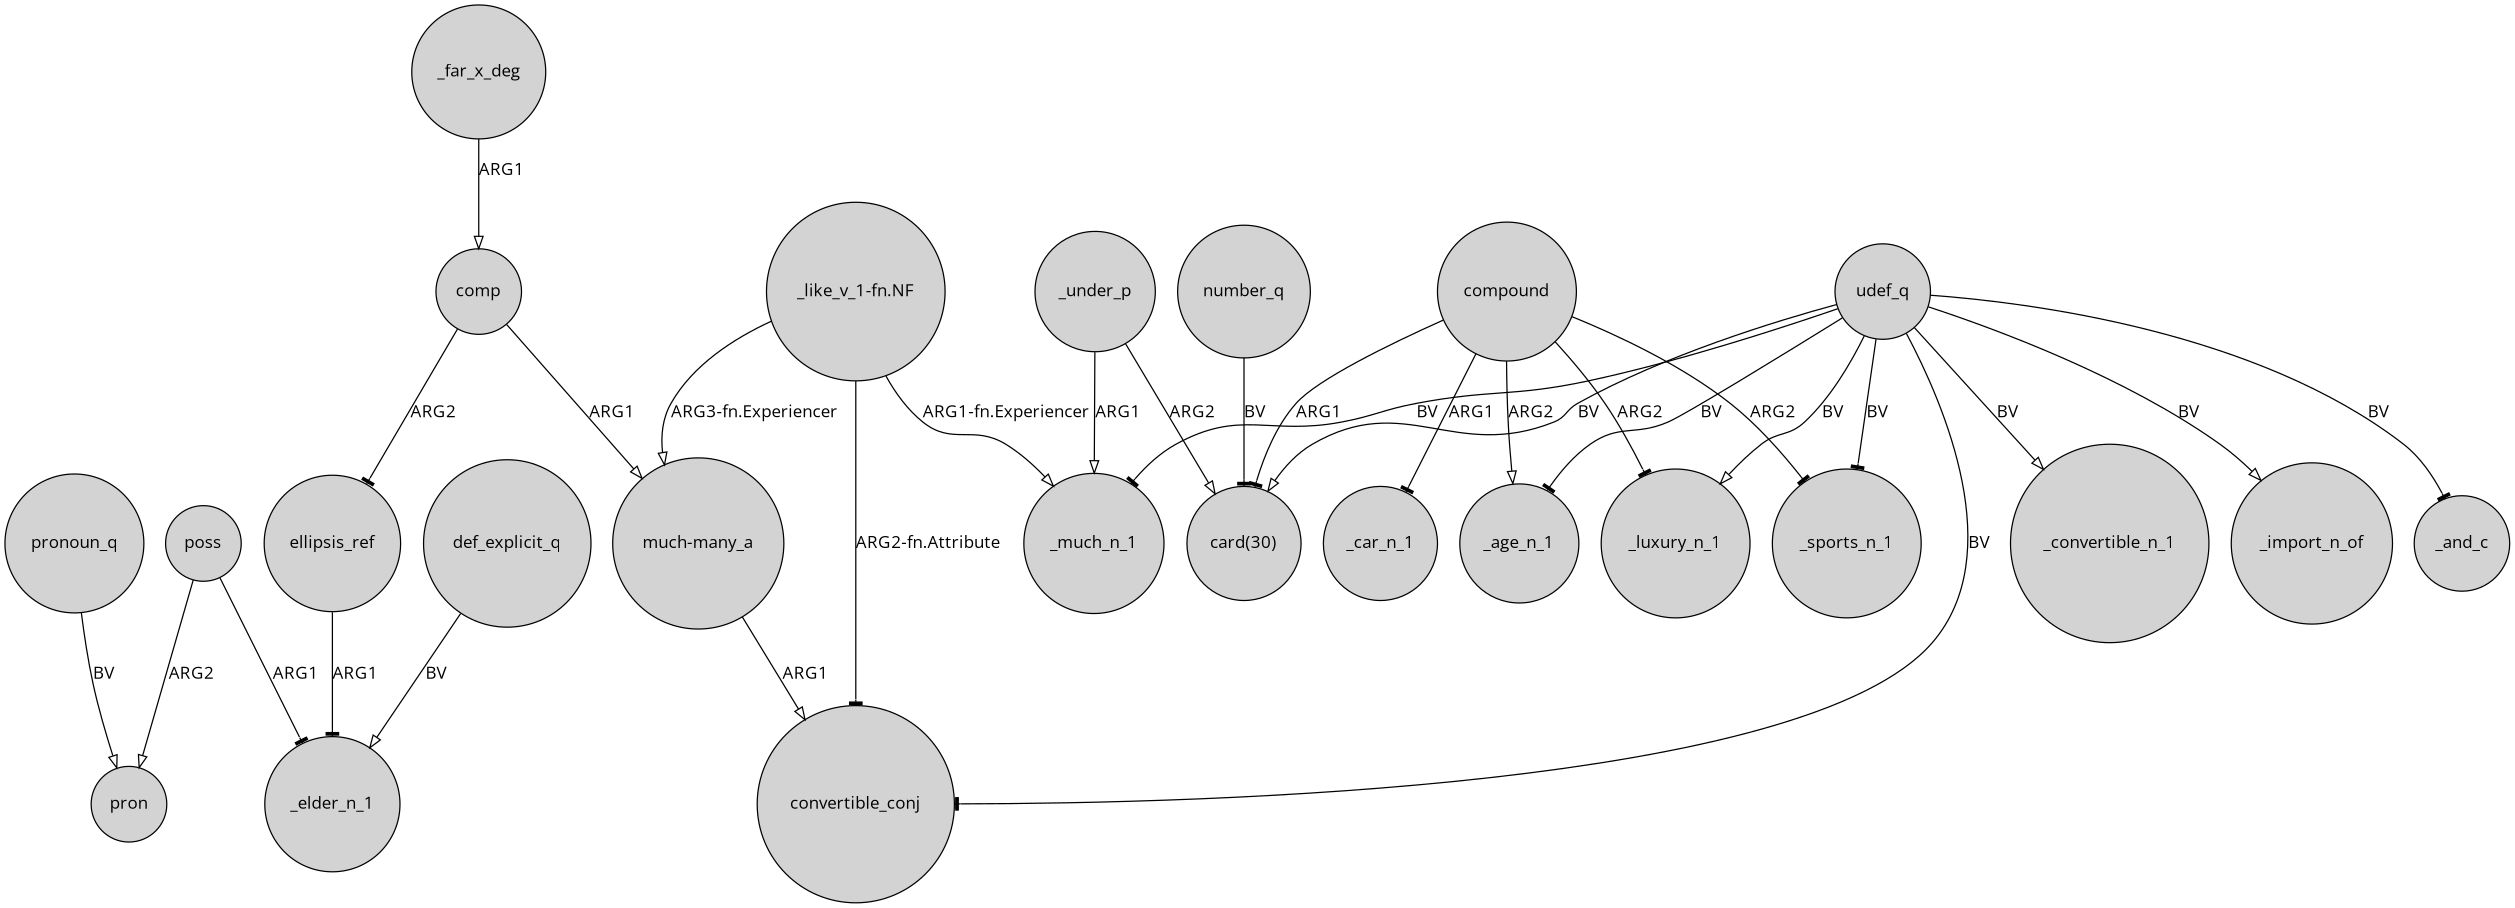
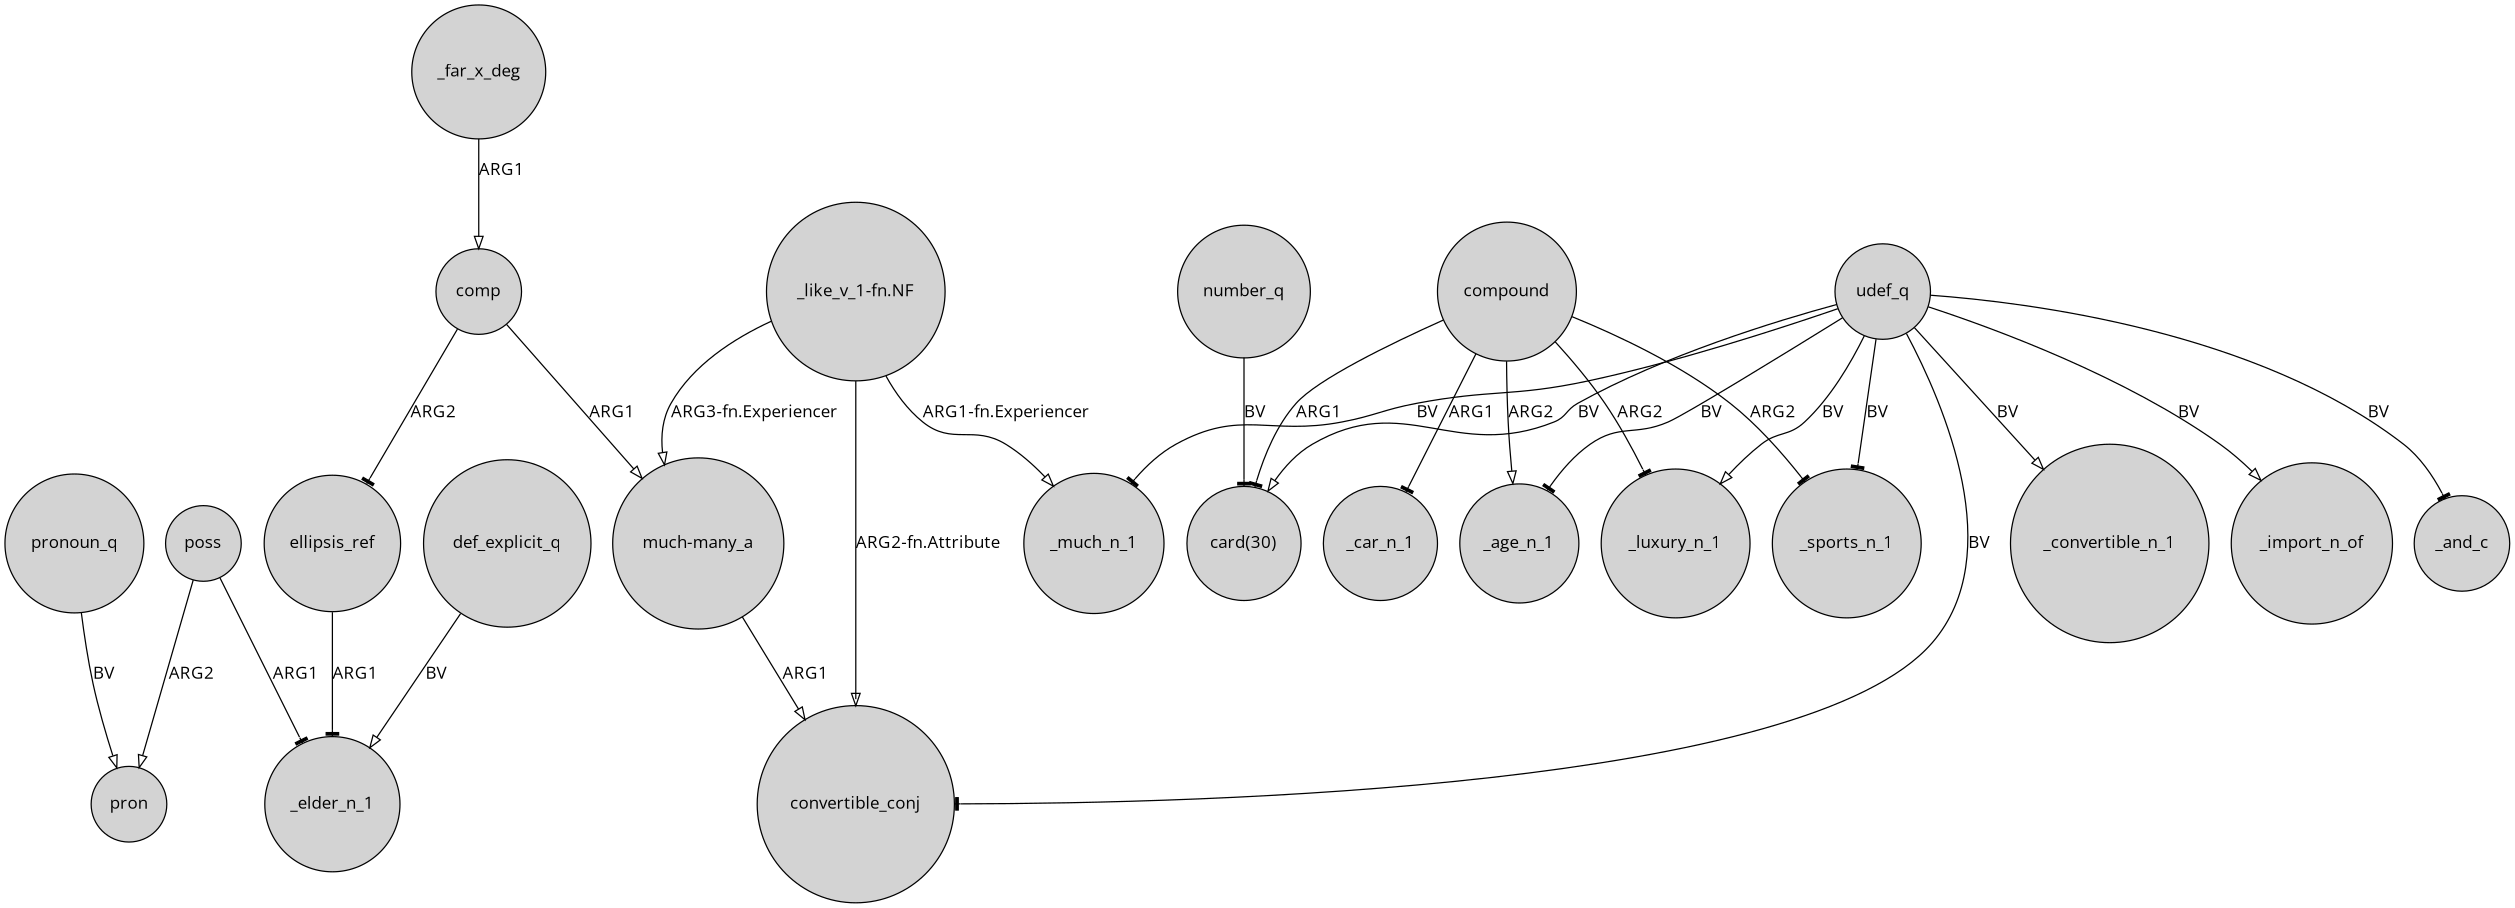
(1095, 292) -> none
(856, 540) -> (856, 540)
